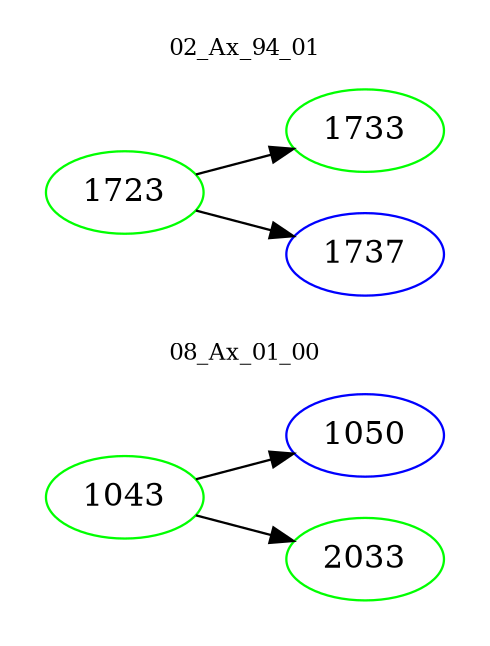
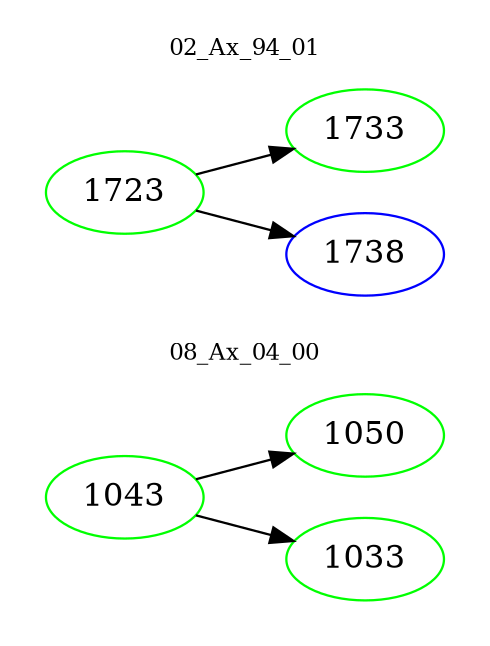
(365, 254) -> (365, 254)
(245, 354) -> (245, 354)
(365, 435) -> (365, 435)
(365, 559) -> (365, 559)
